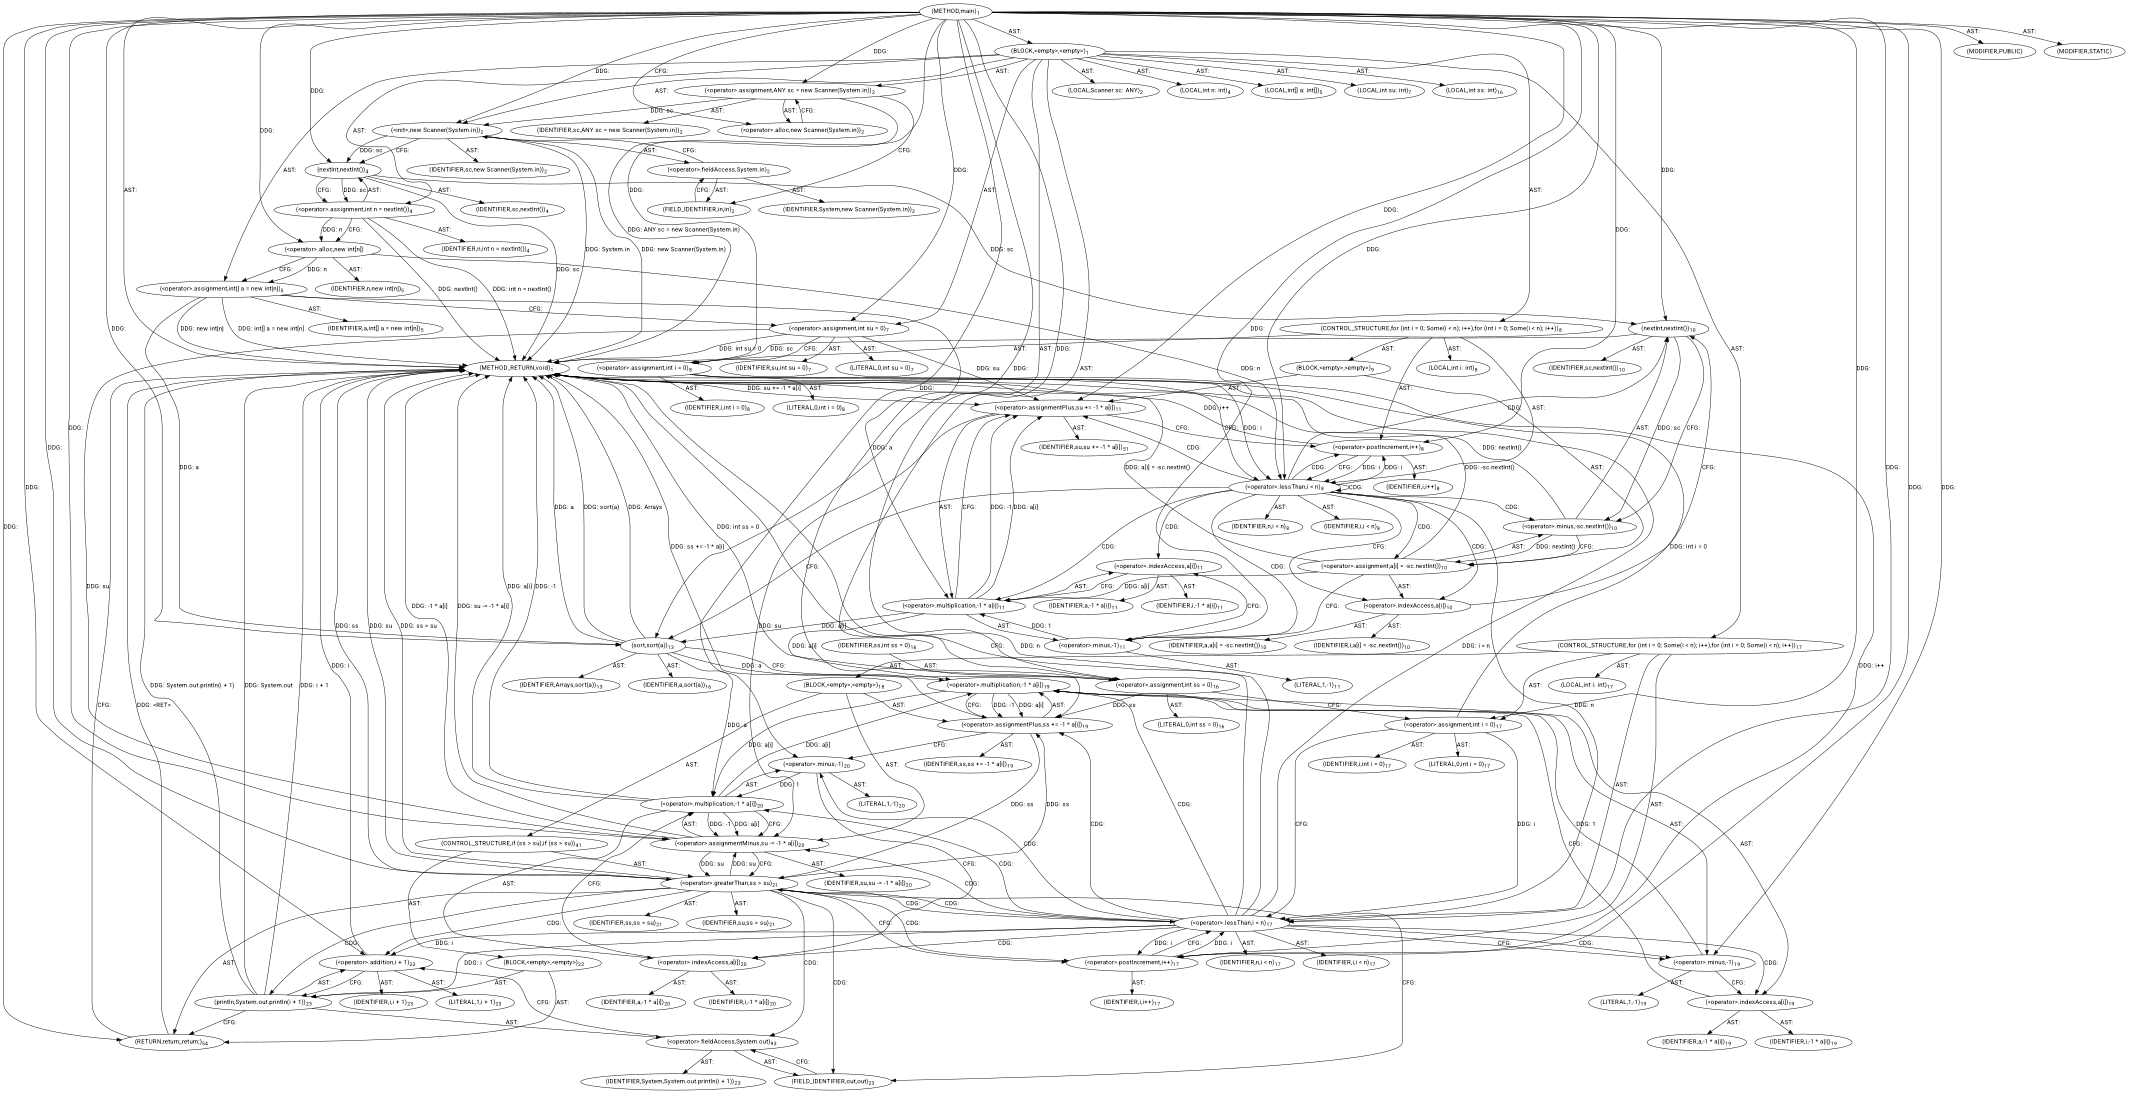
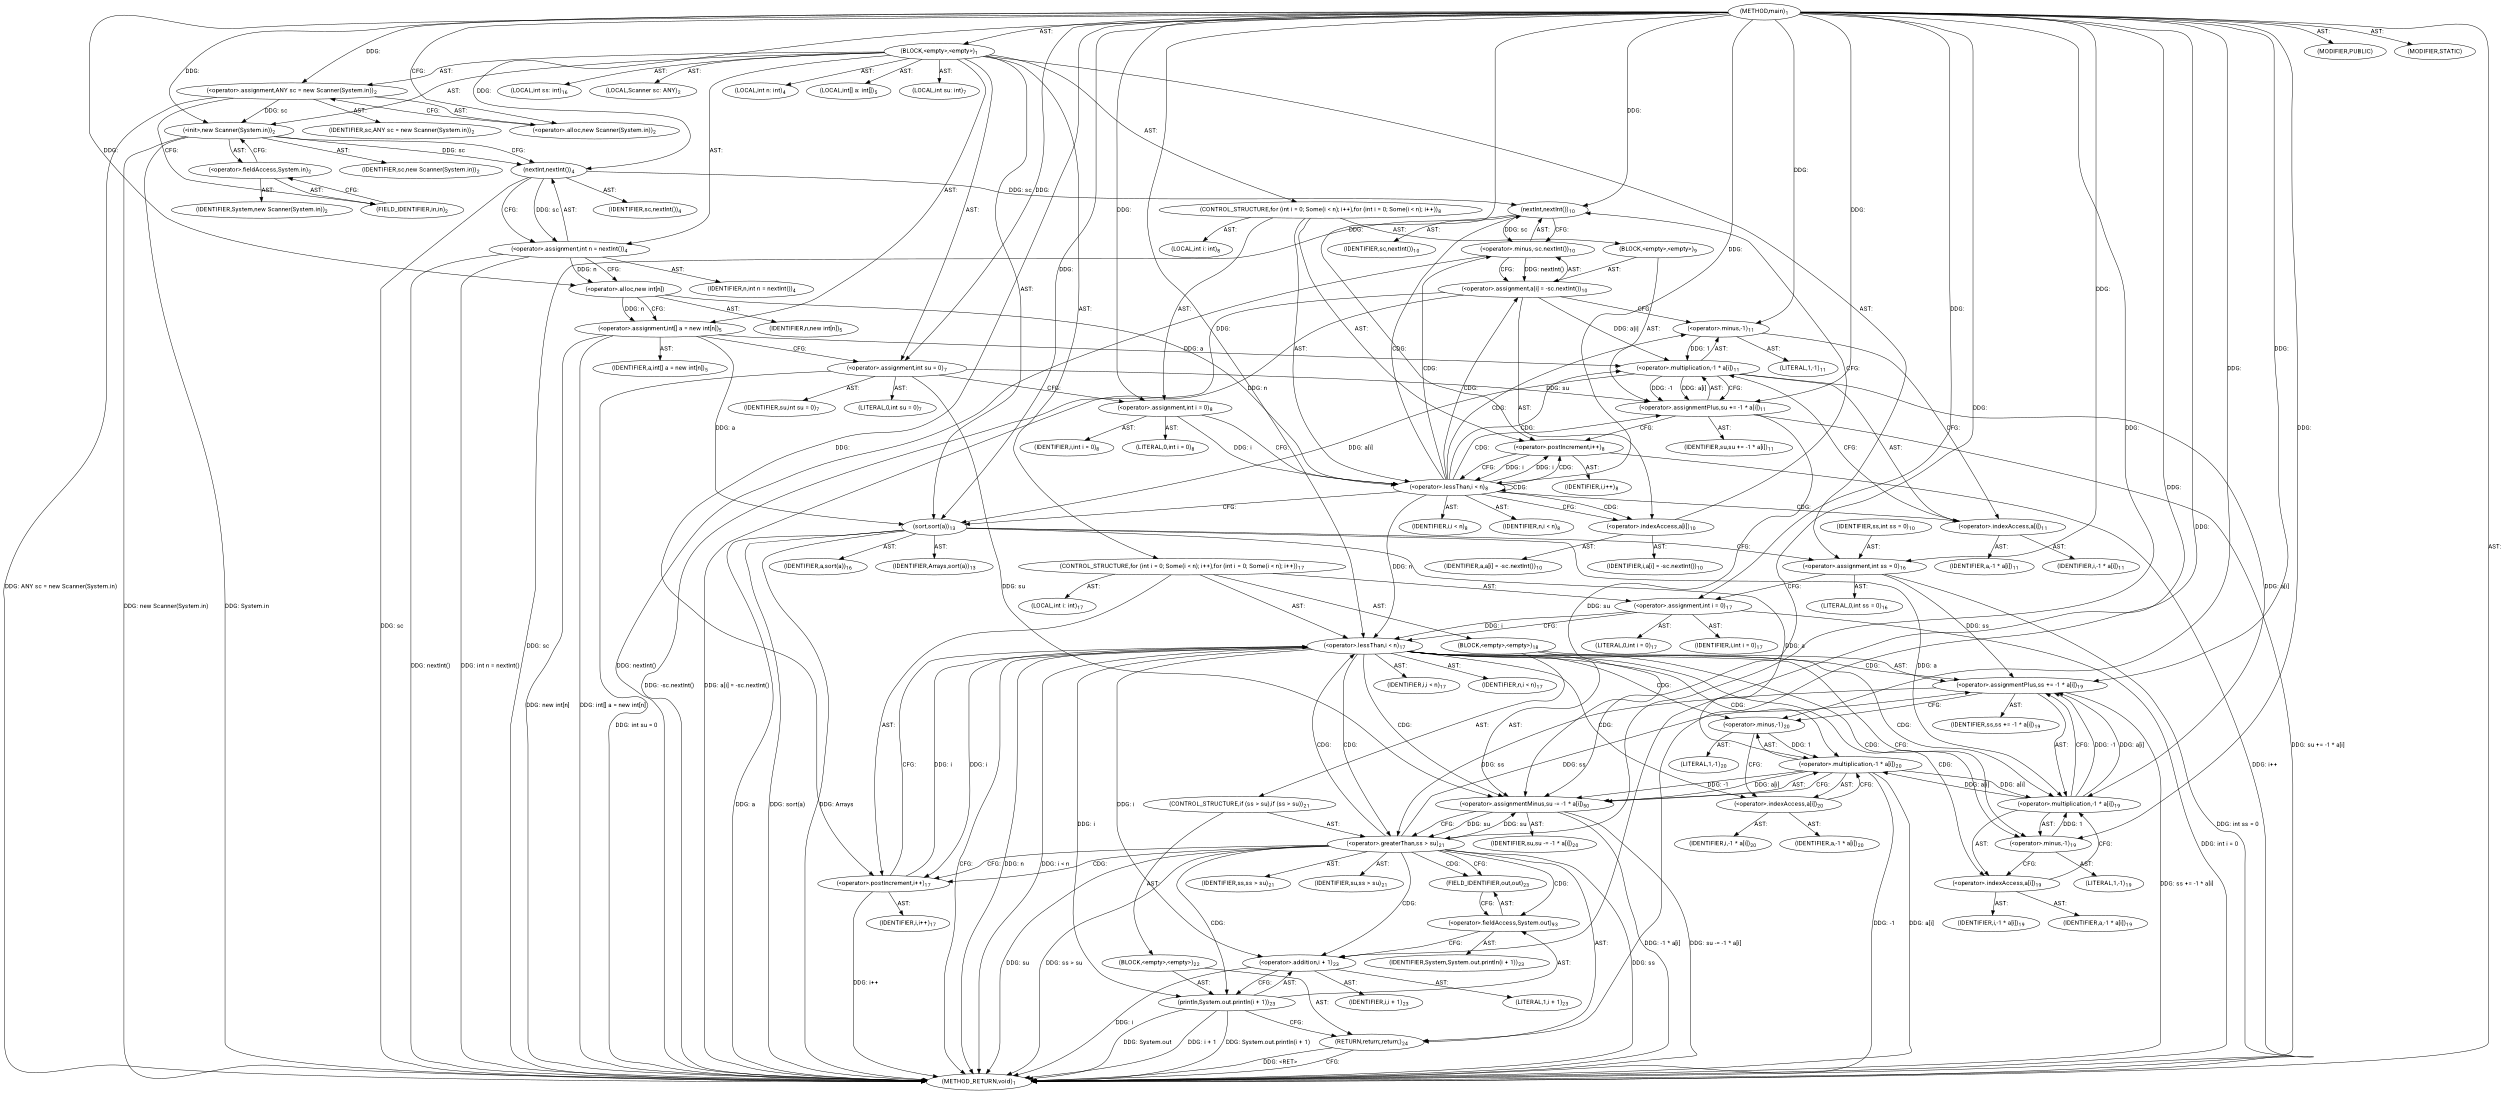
(764, 393) -> (2293, 999)
(1126, 447) -> (1771, 447)
(914, 645) -> (1912, 526)
(579, 843) -> (1307, 804)
(802, 843) -> (1586, 804)
(205, 1042) -> (1405, 1042)
